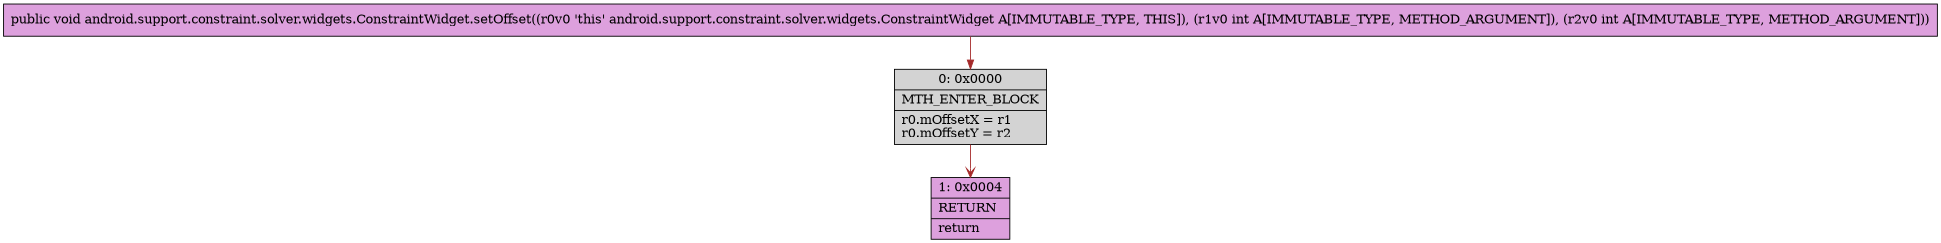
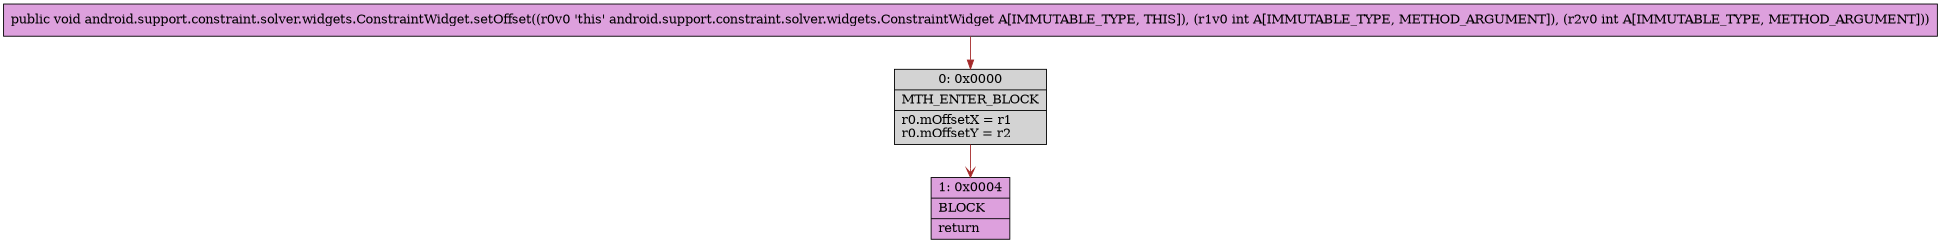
(967, 208) -> (962, 208)
